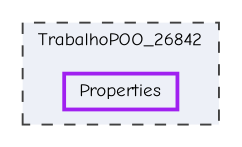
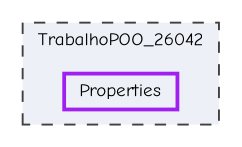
(121, 41) -> (121, 41)
